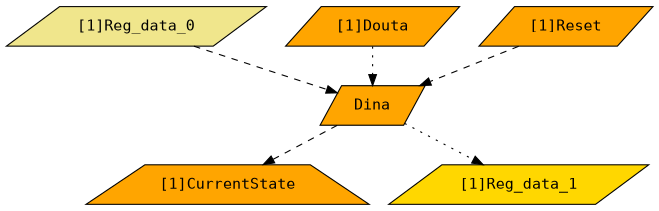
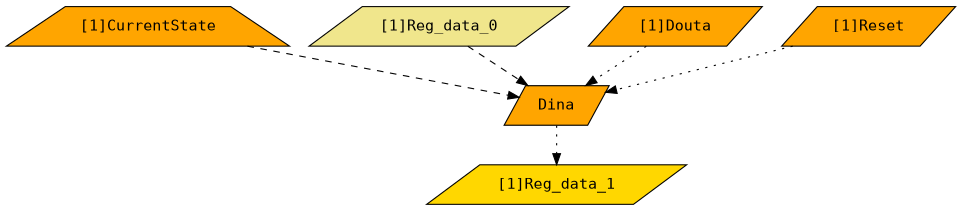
(474, 64) -> (704, 68)
(305, 142) -> (378, 71)
